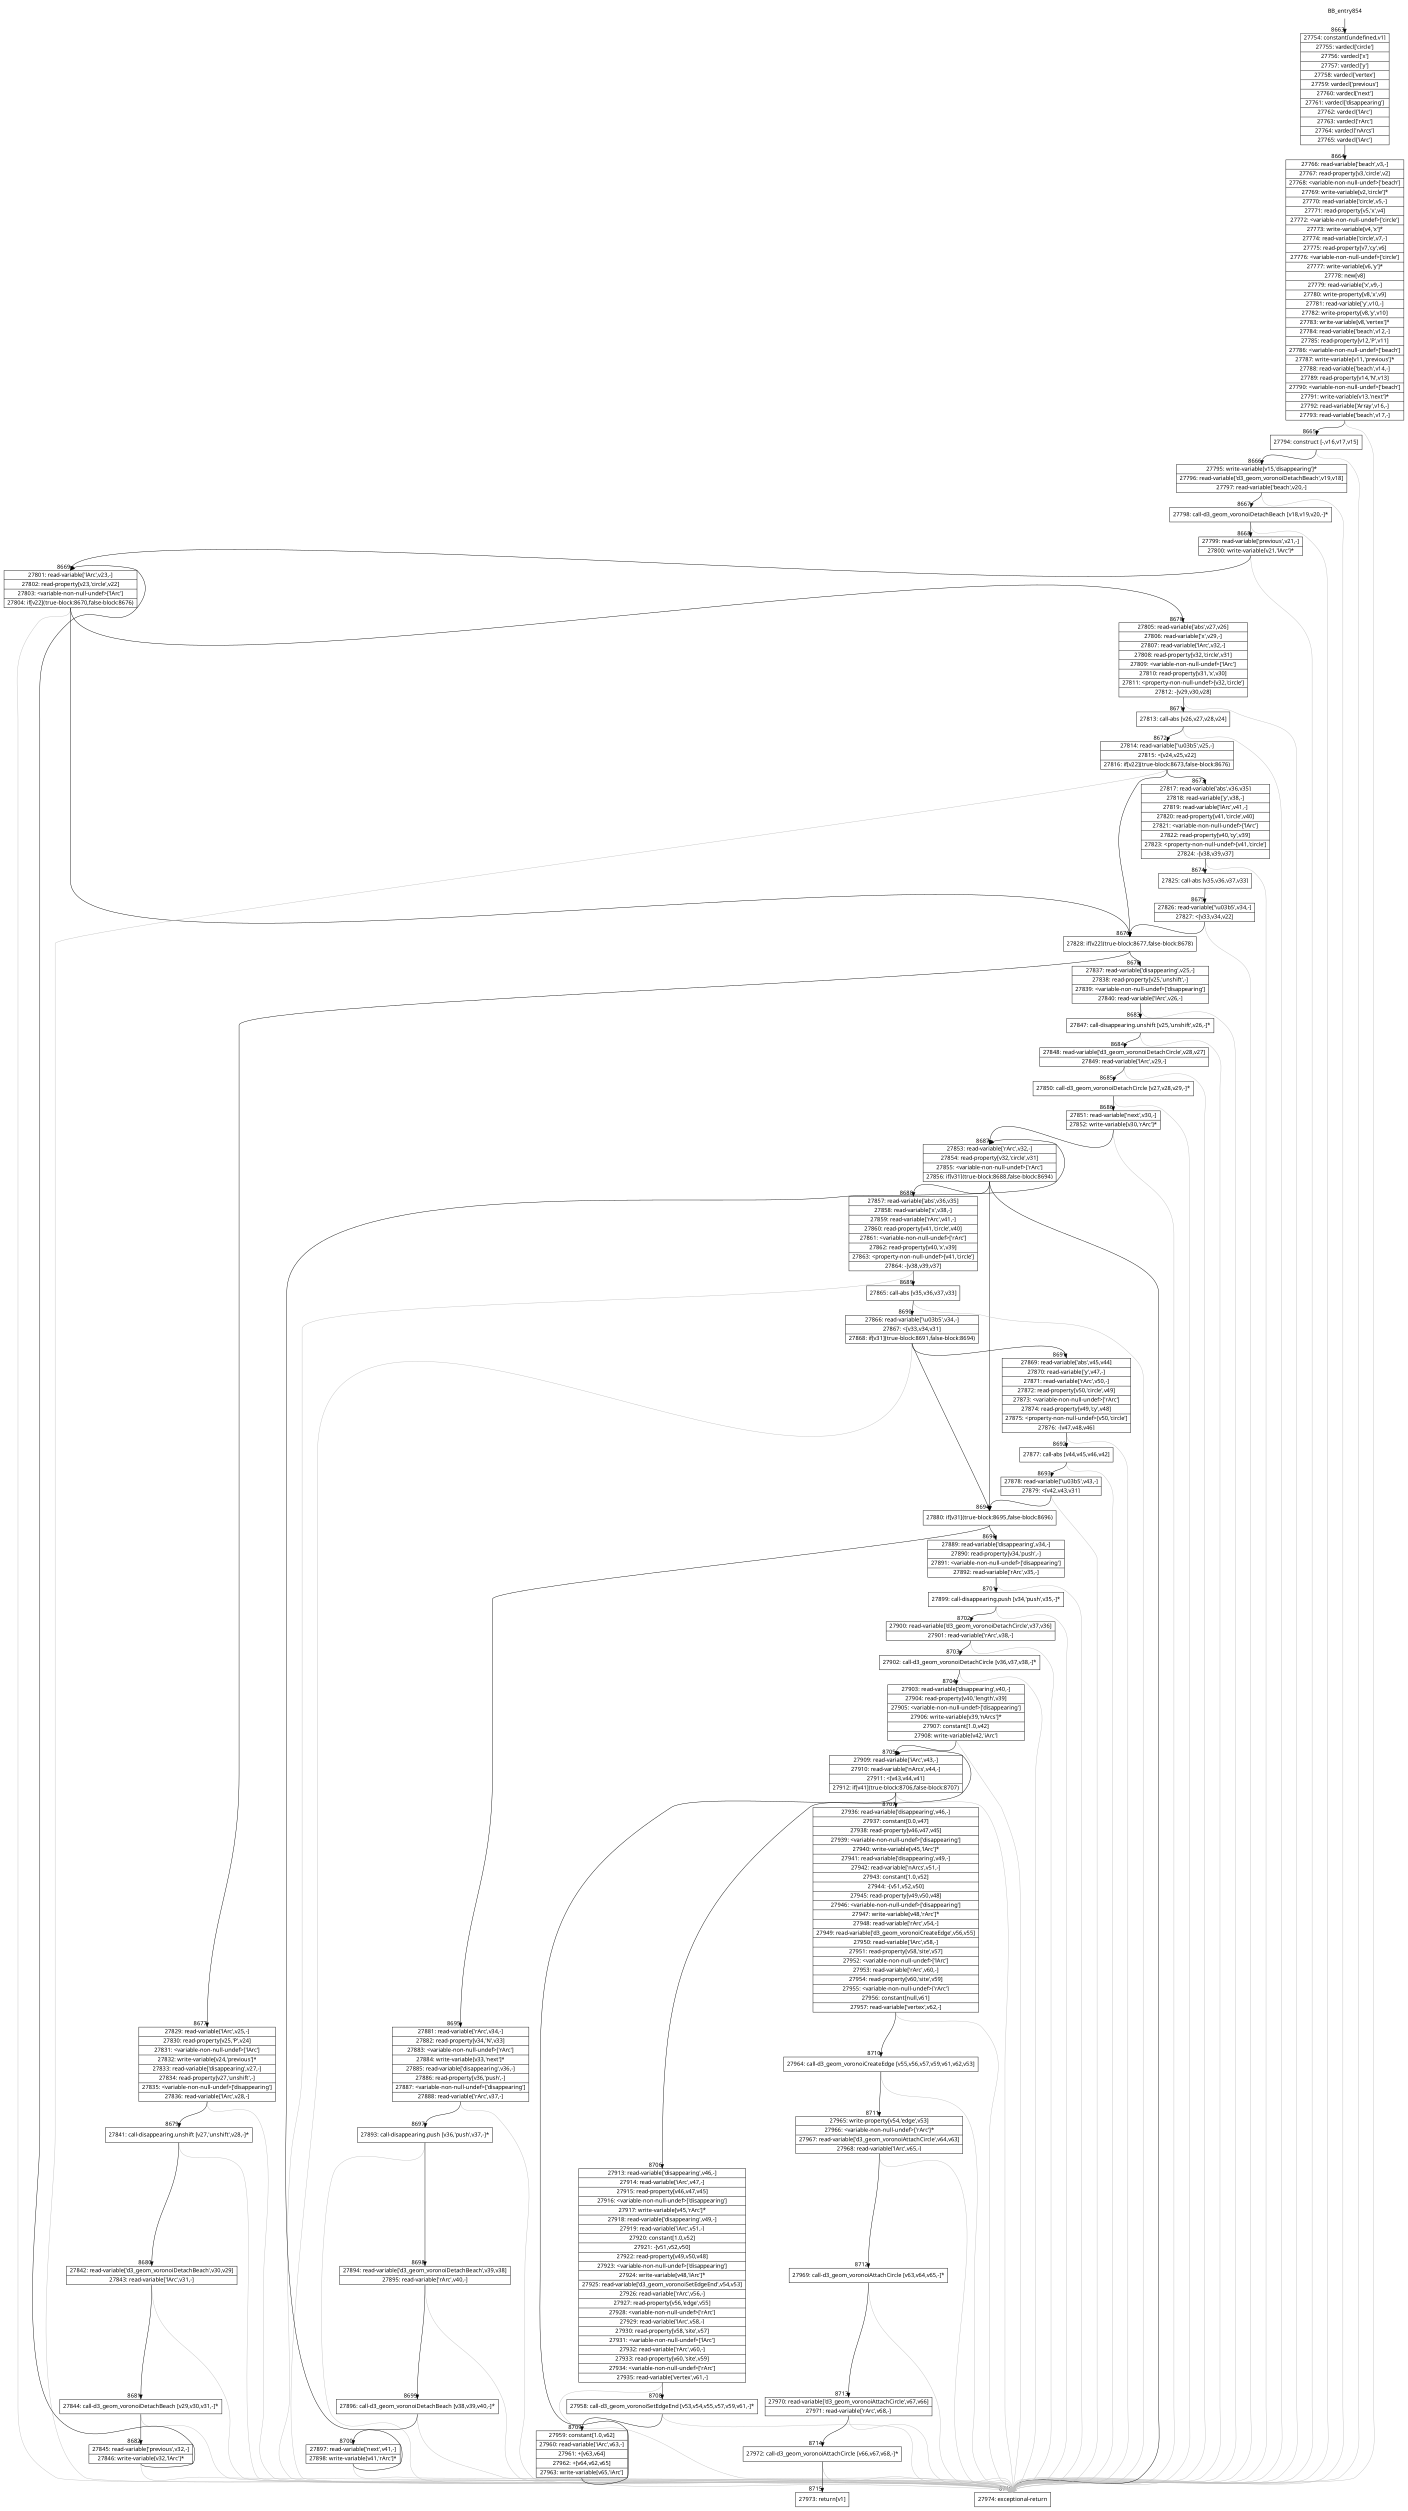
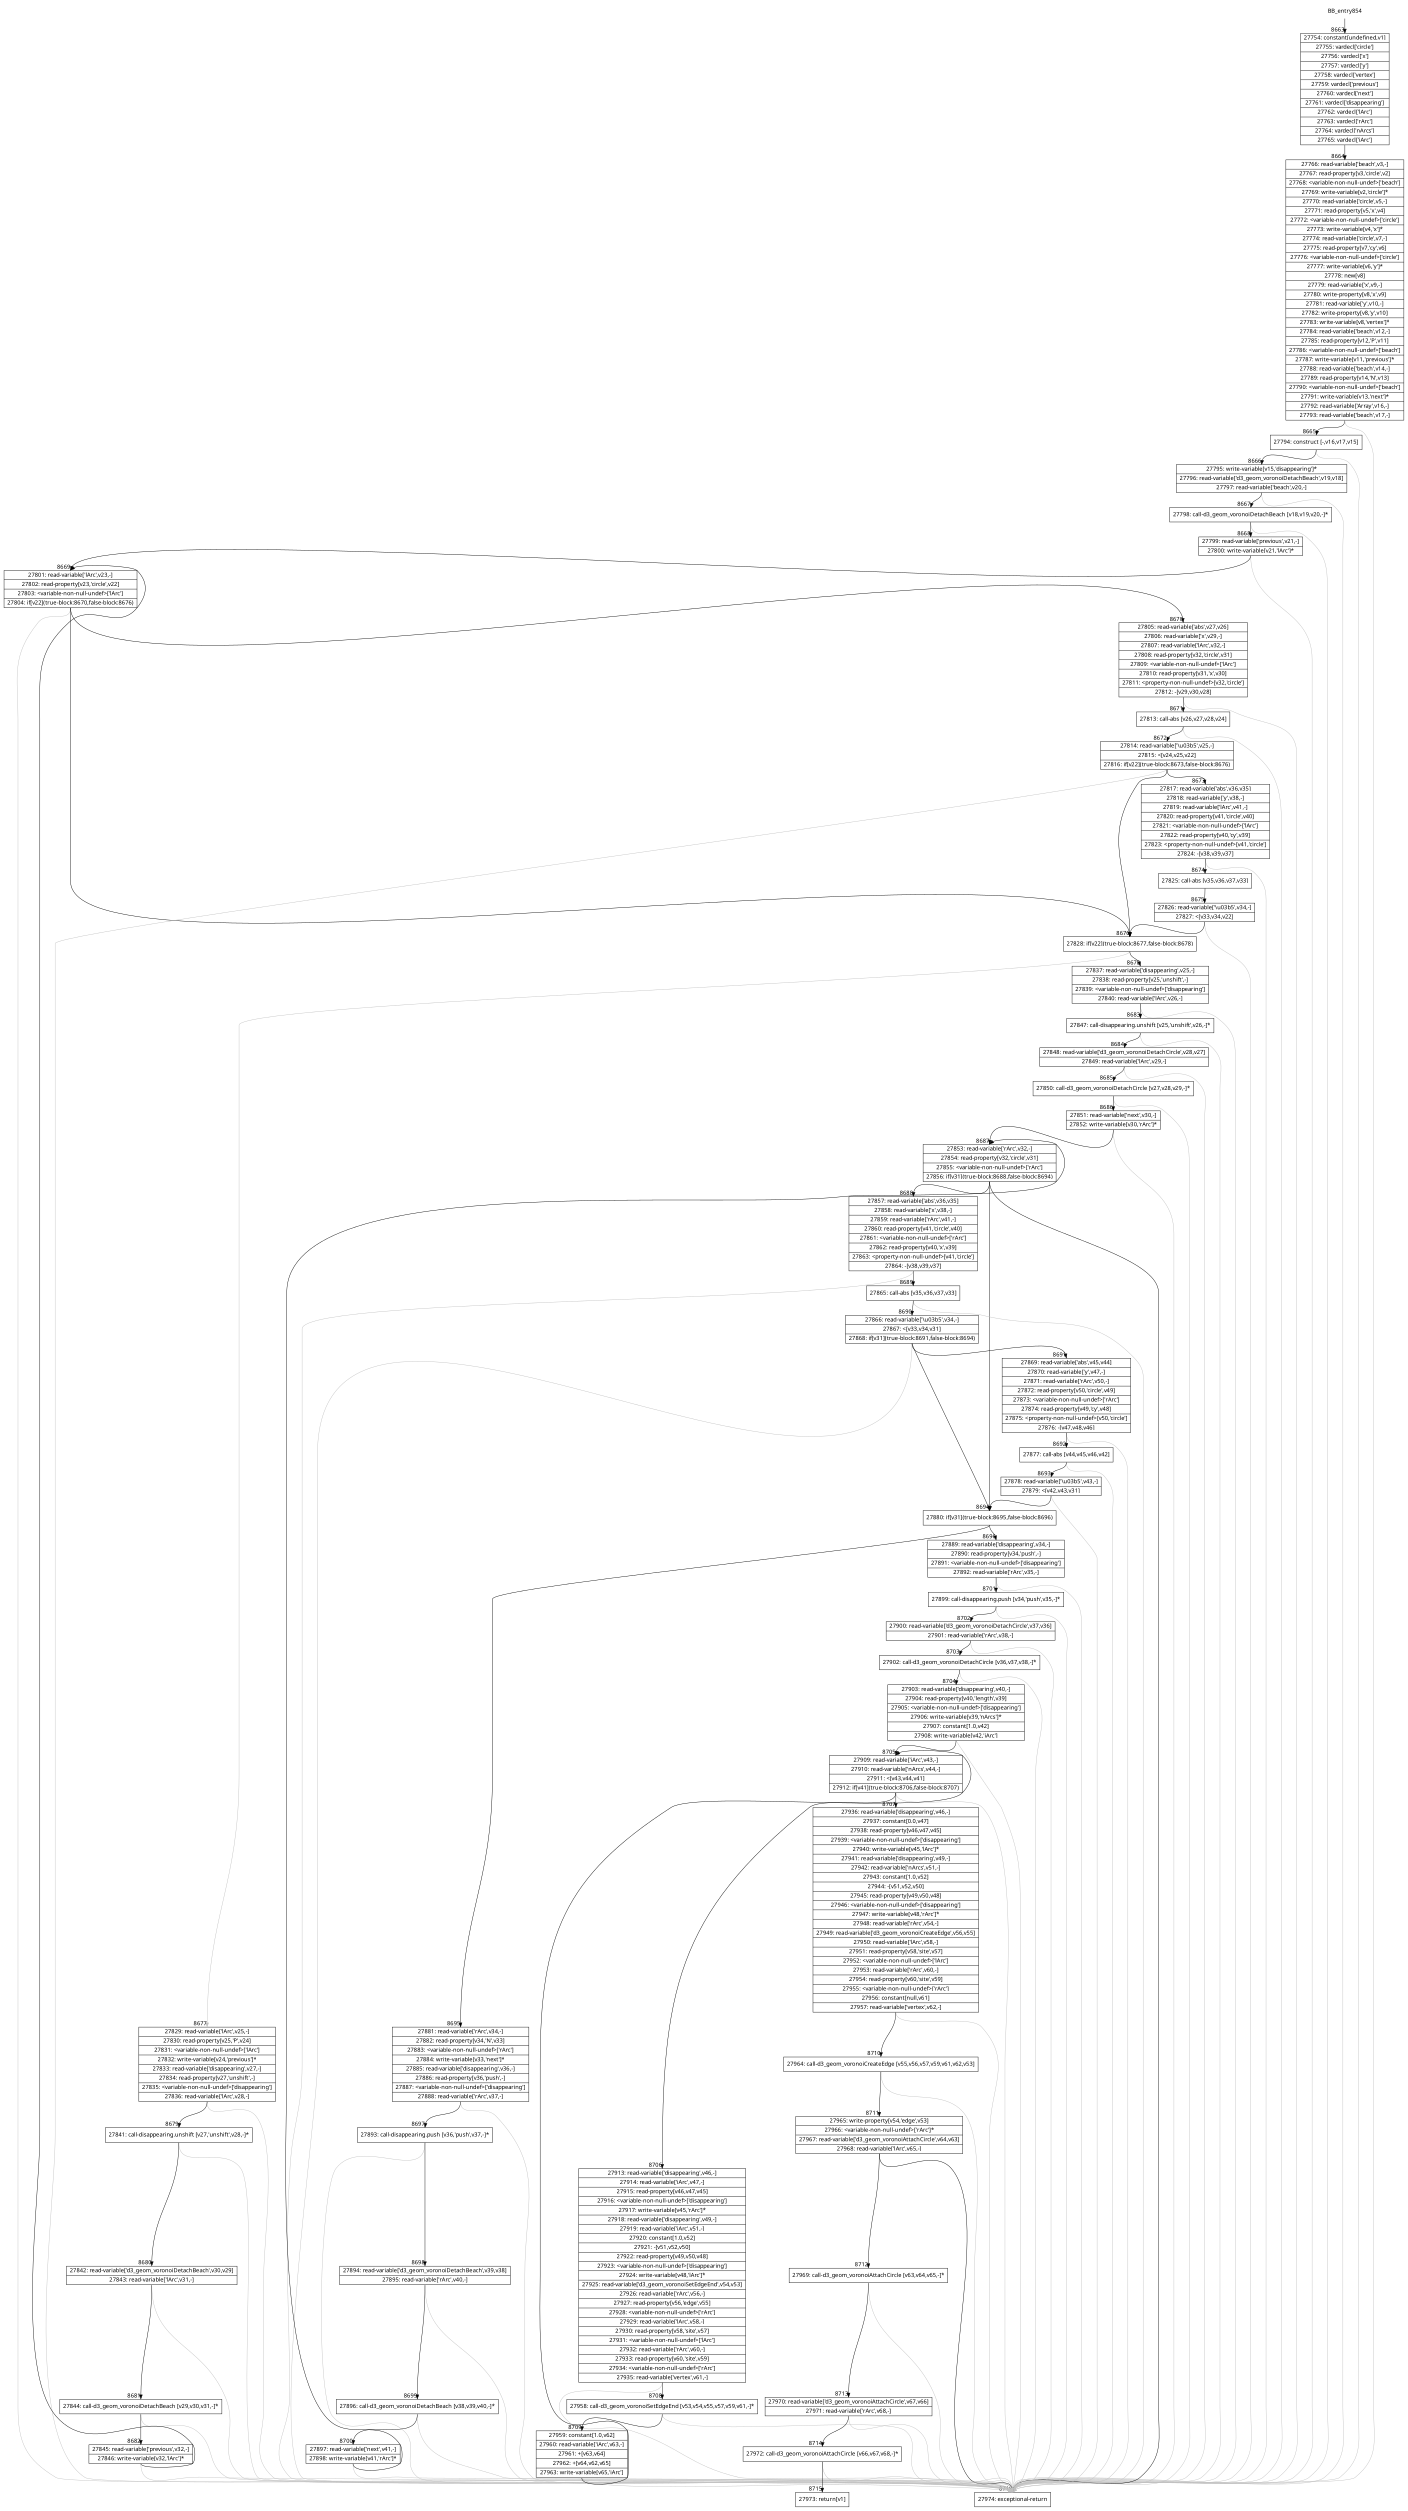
(239, 1078) -> (239, 1078)
(963, 2305) -> (963, 2305)
